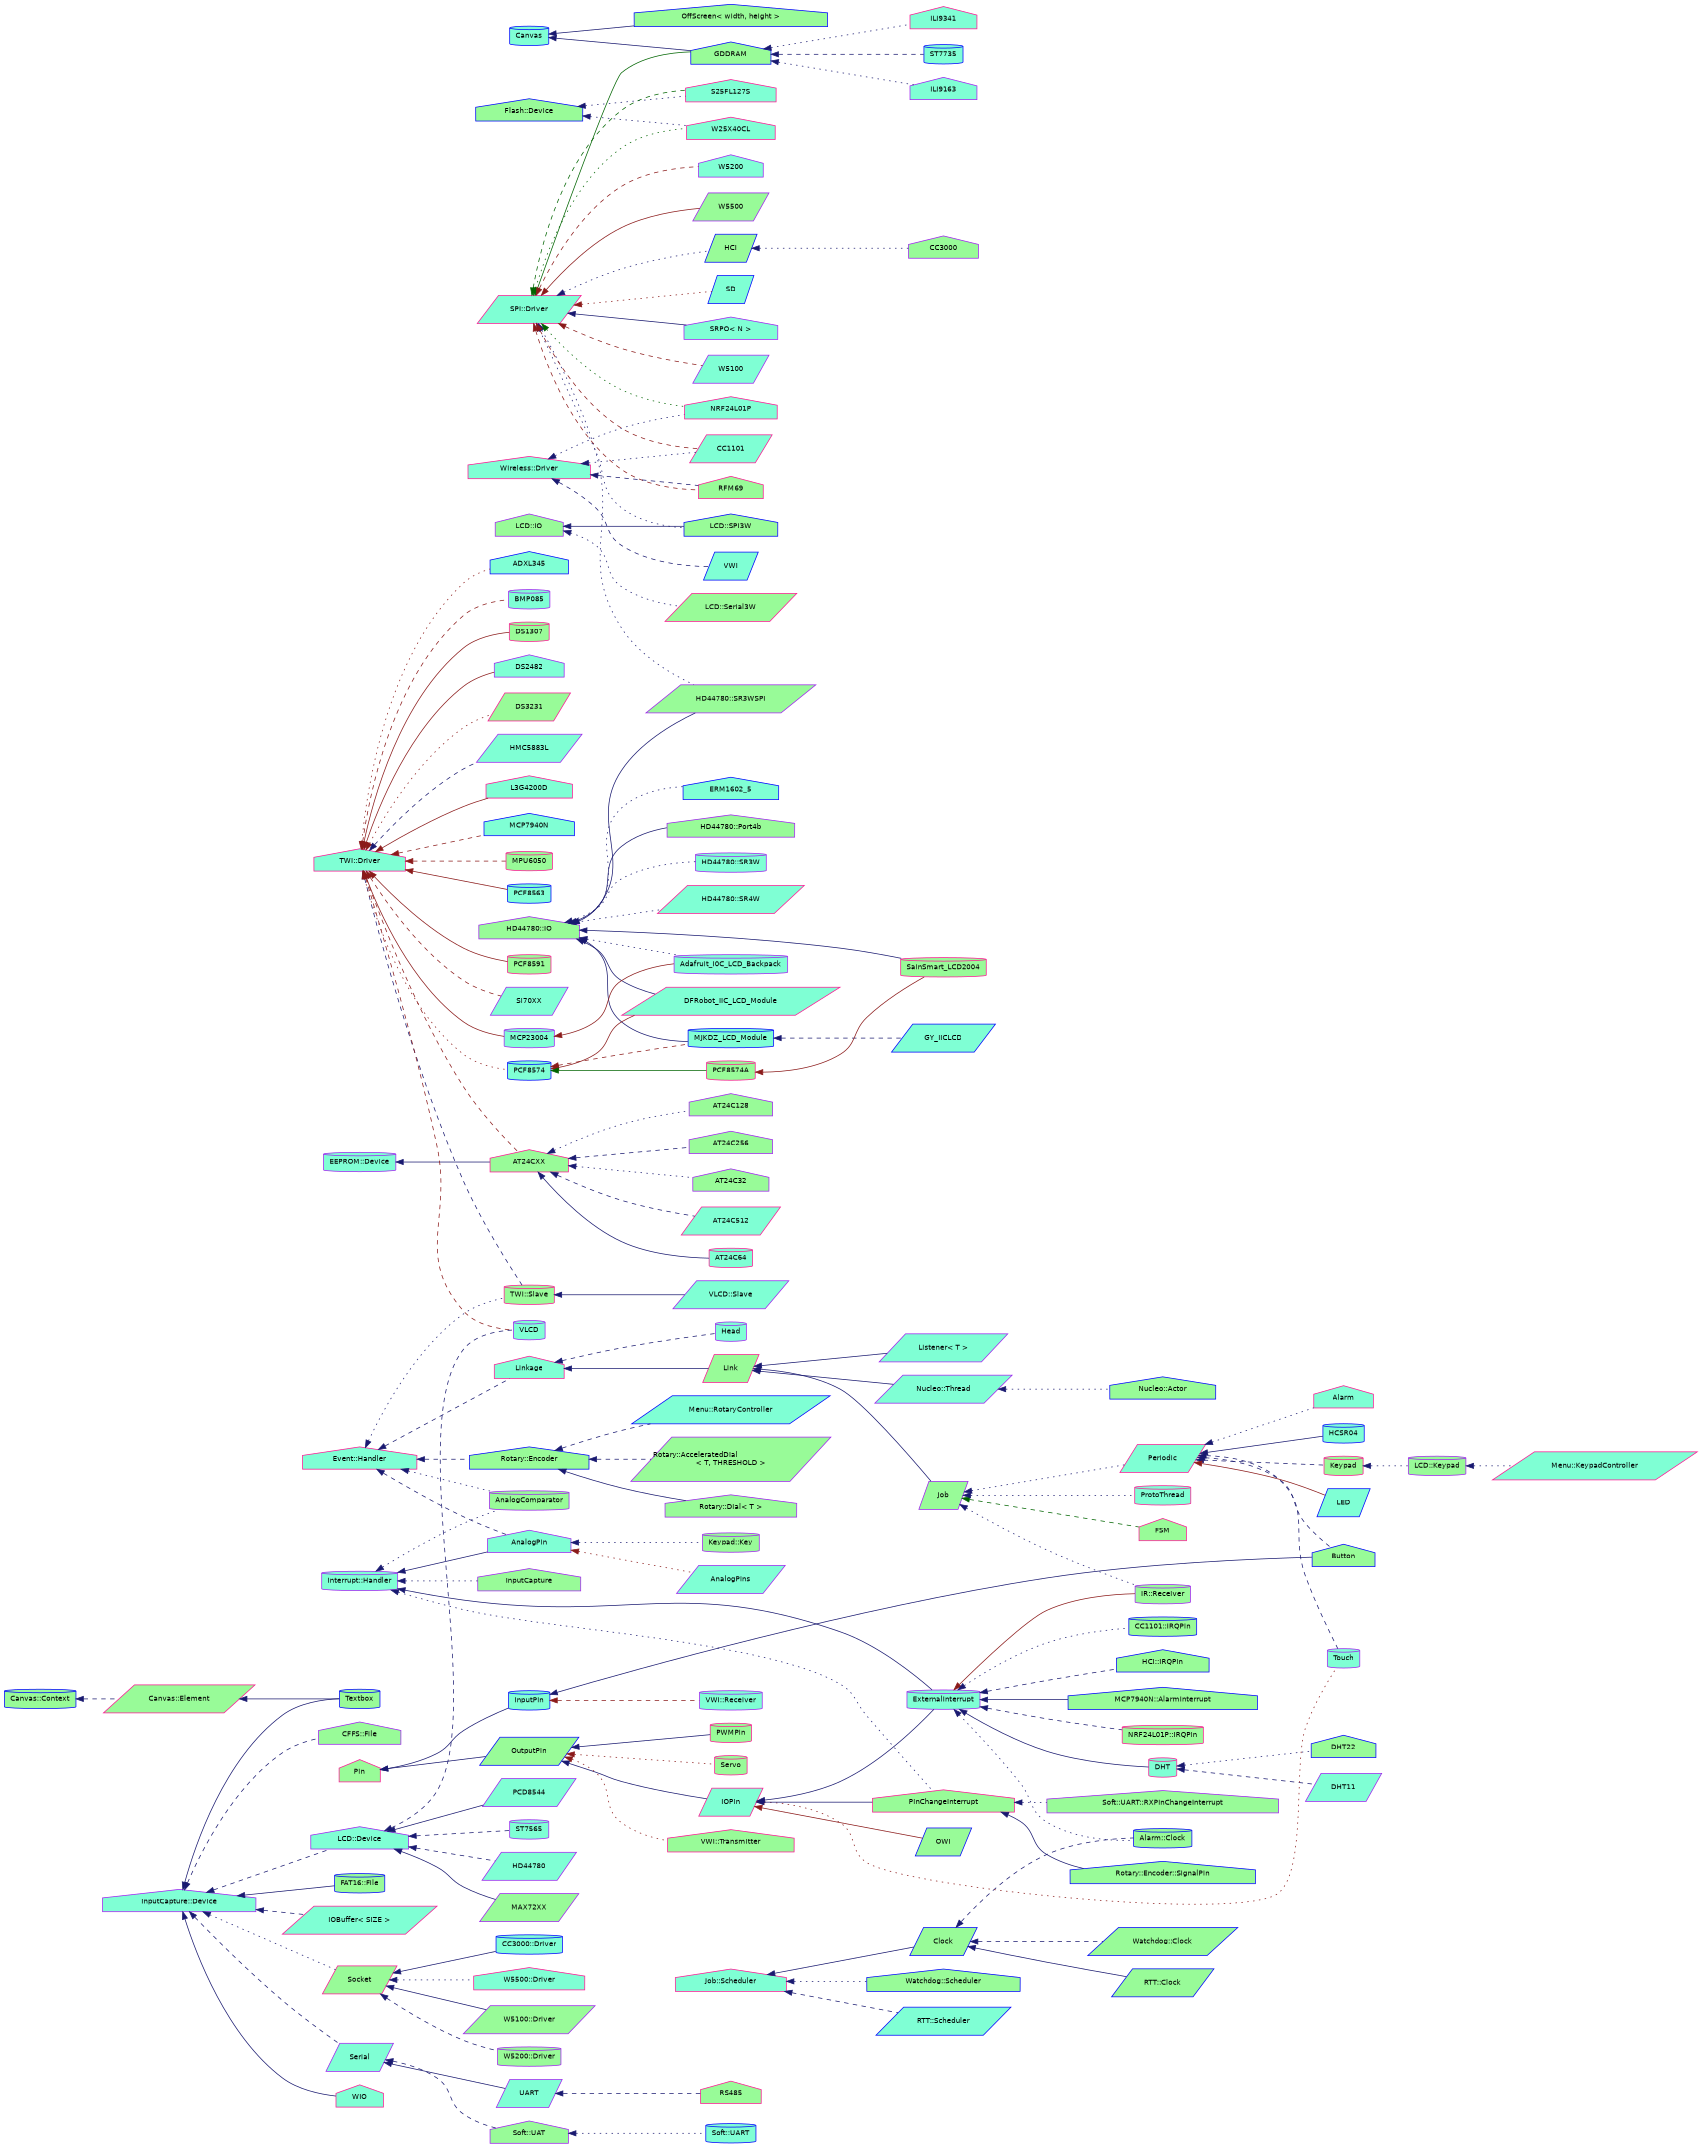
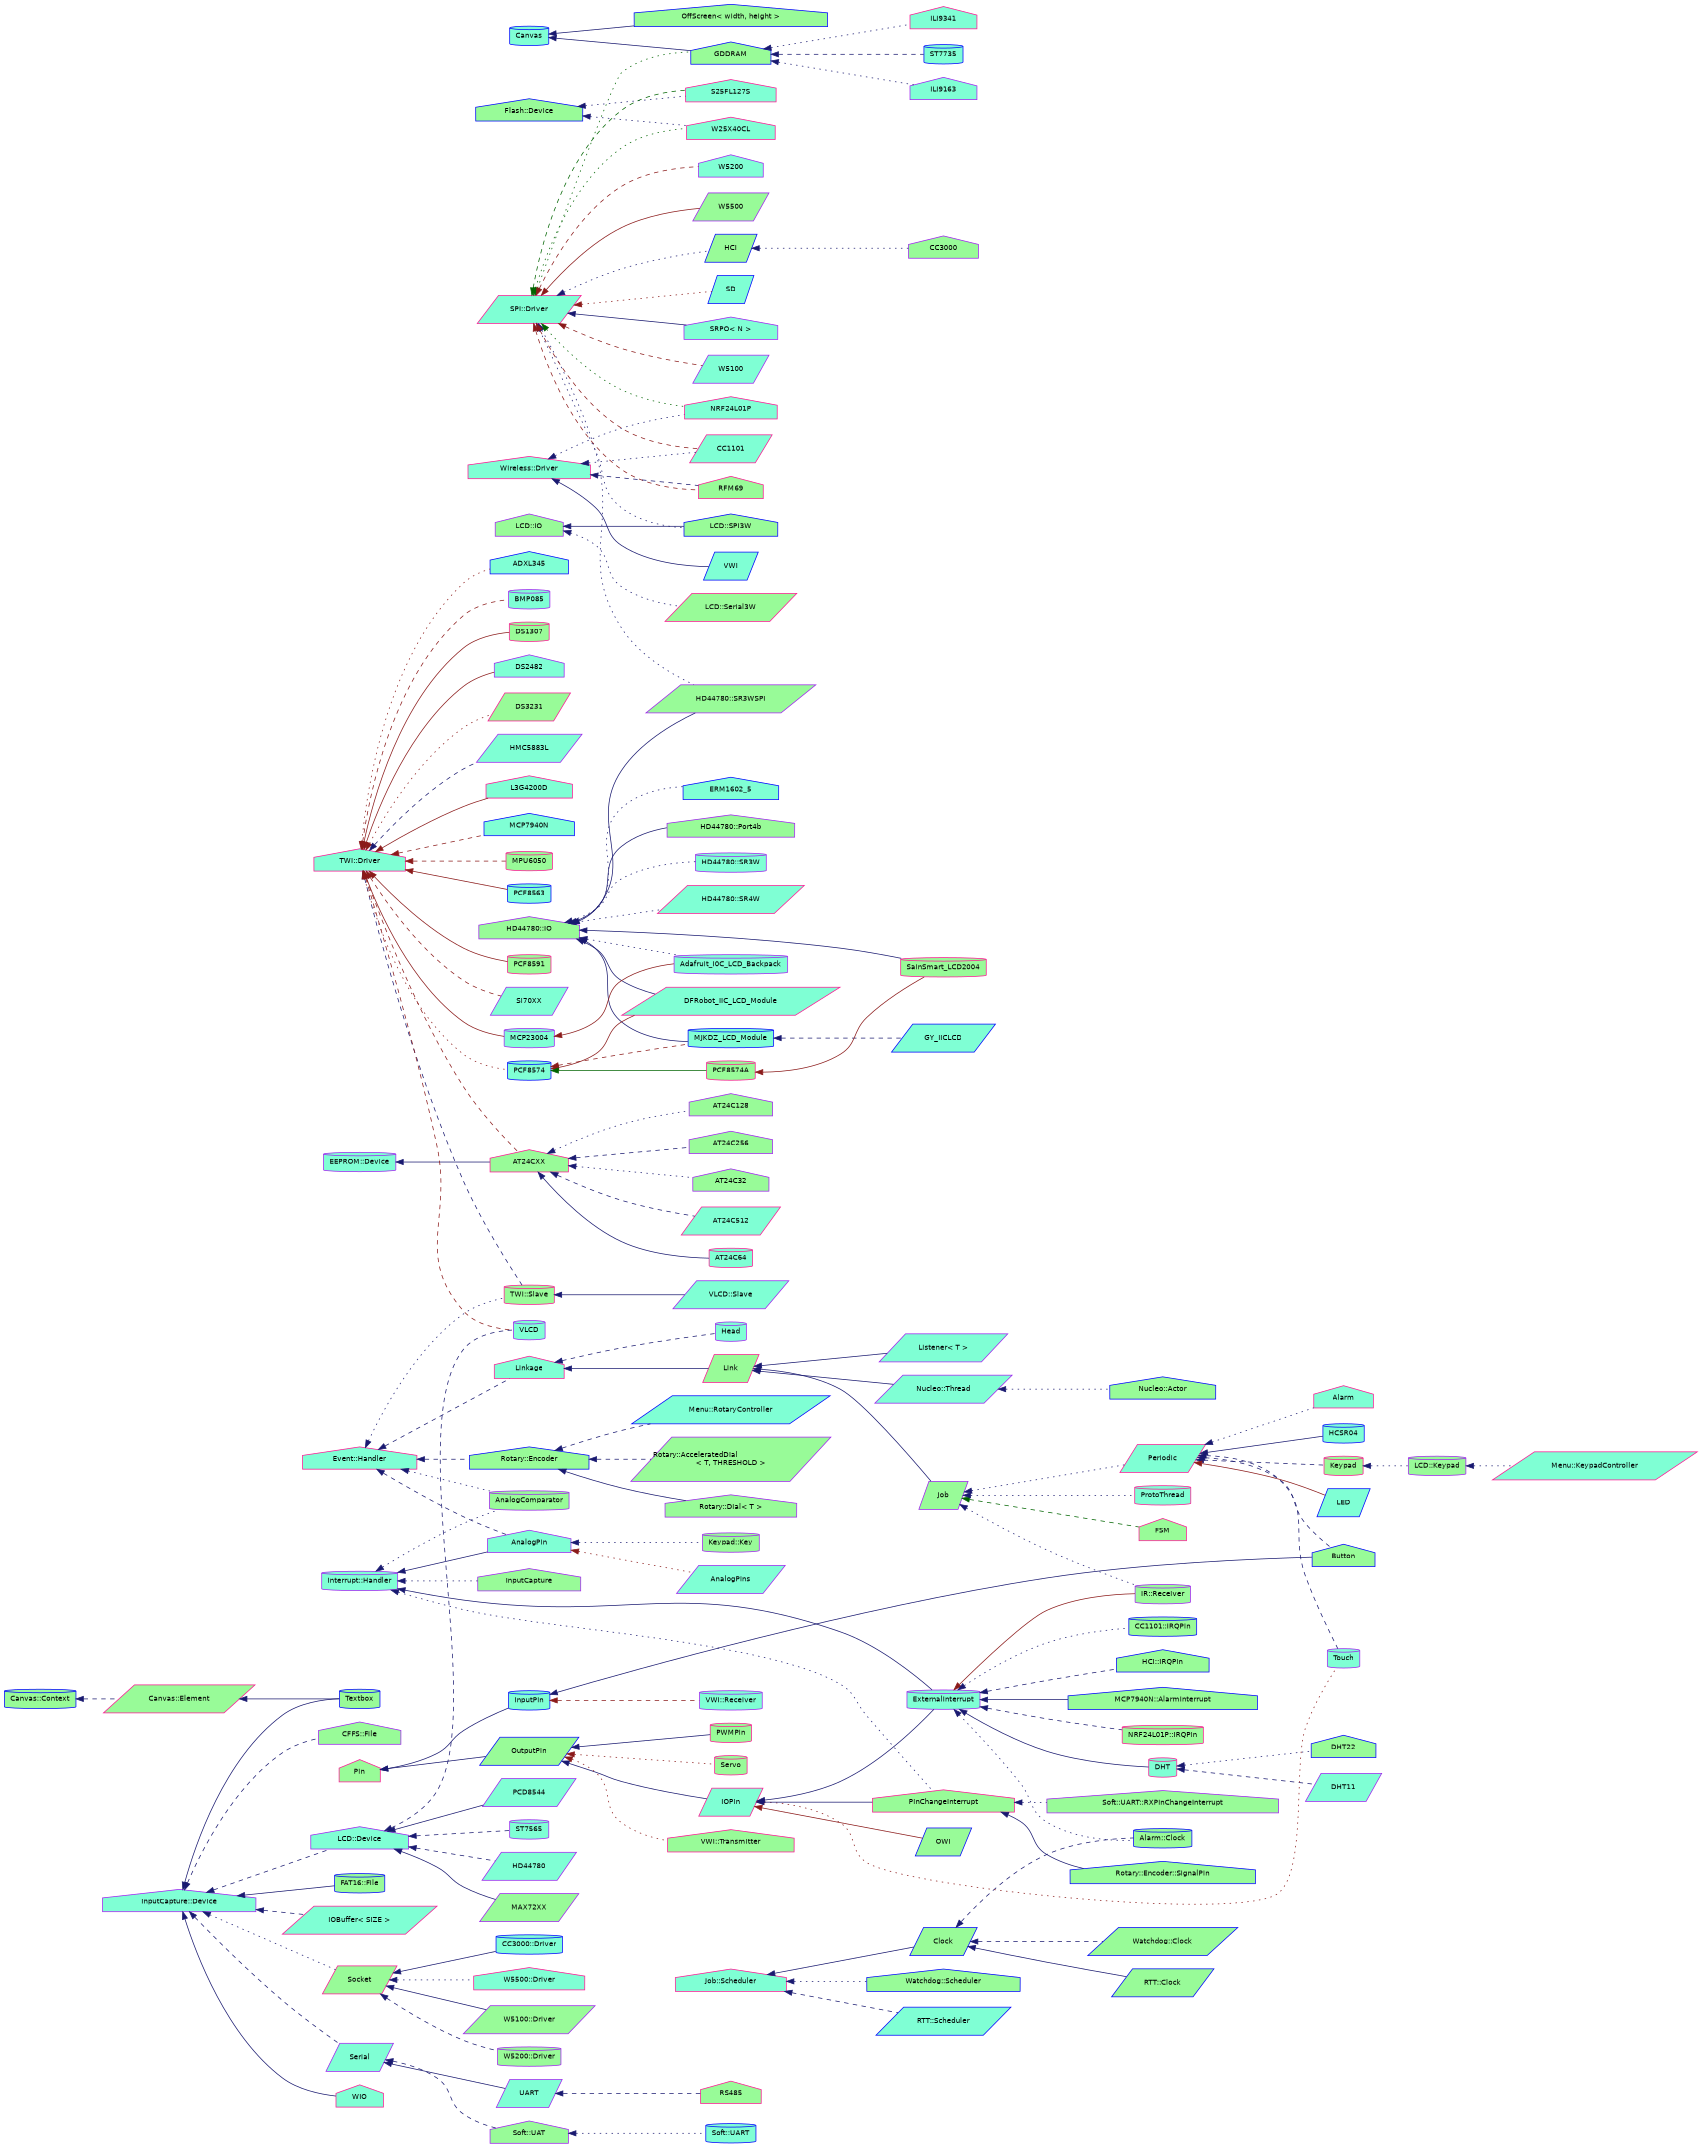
(585, 159) -> (585, 159)
(621, 545) -> (621, 545)
